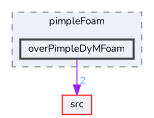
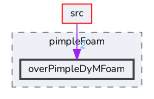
(77, 73) -> (77, 39)
